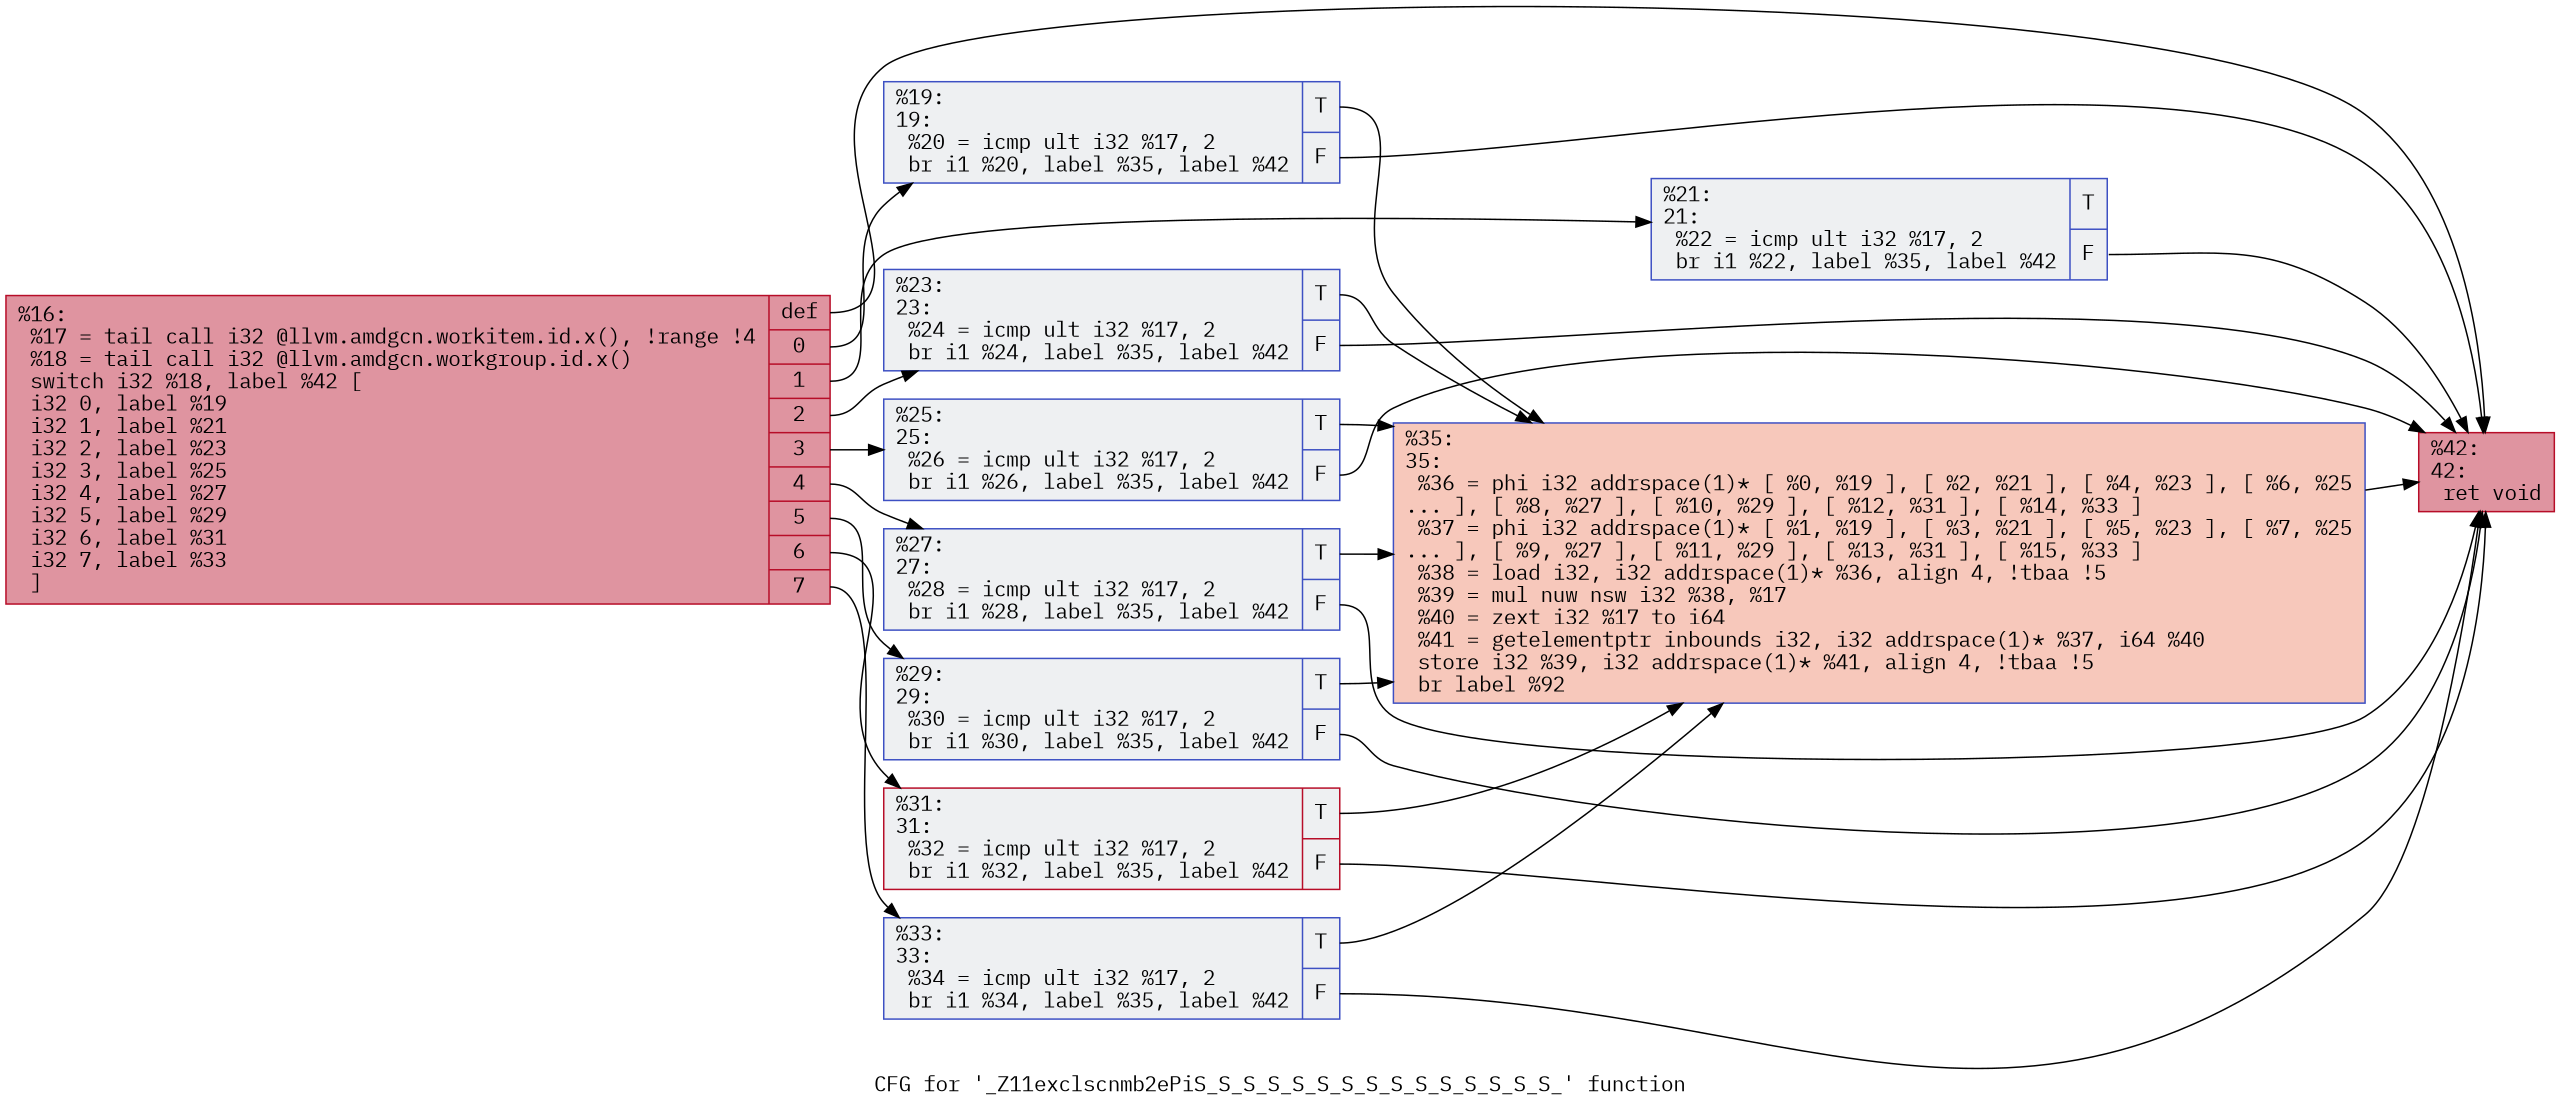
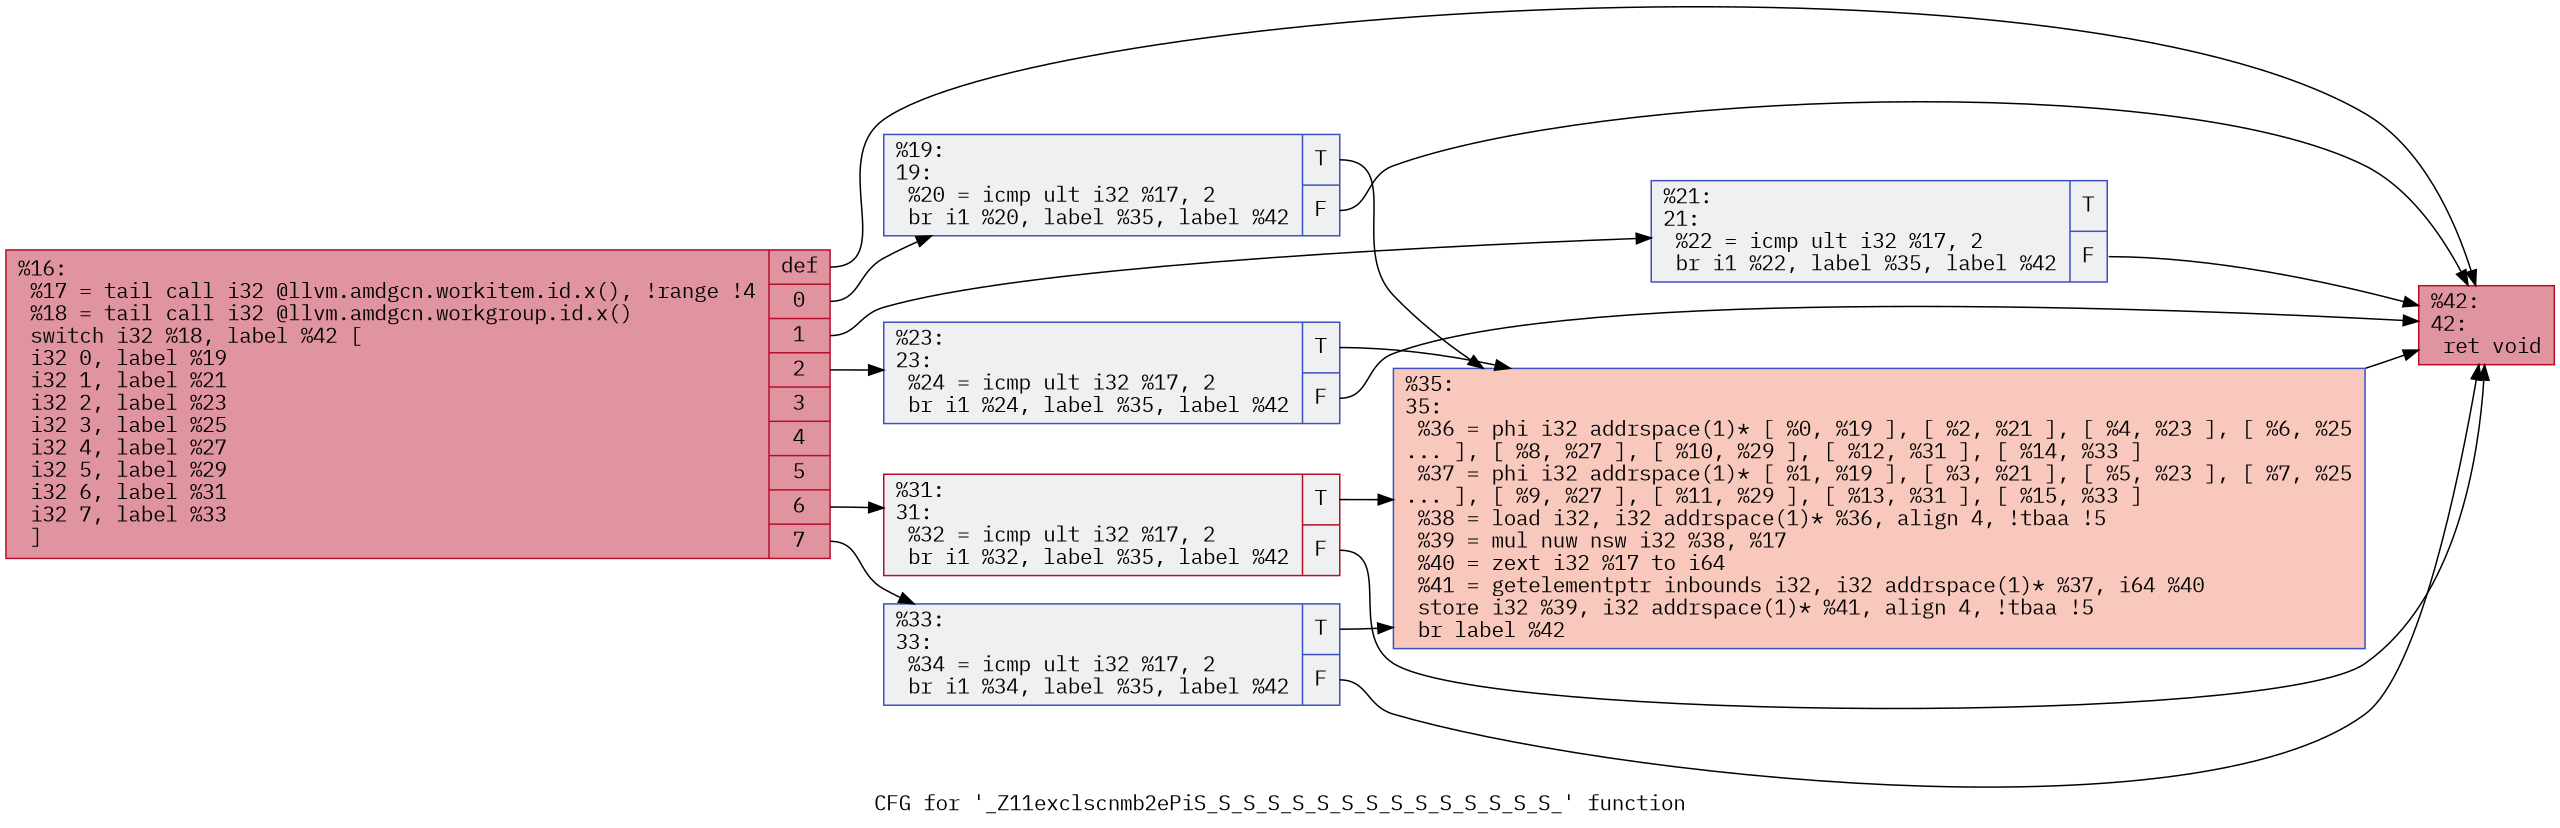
(1112, 450) -> none
(1112, 579) -> none
(1486, 685) -> (1486, 631)
(1112, 709) -> none
